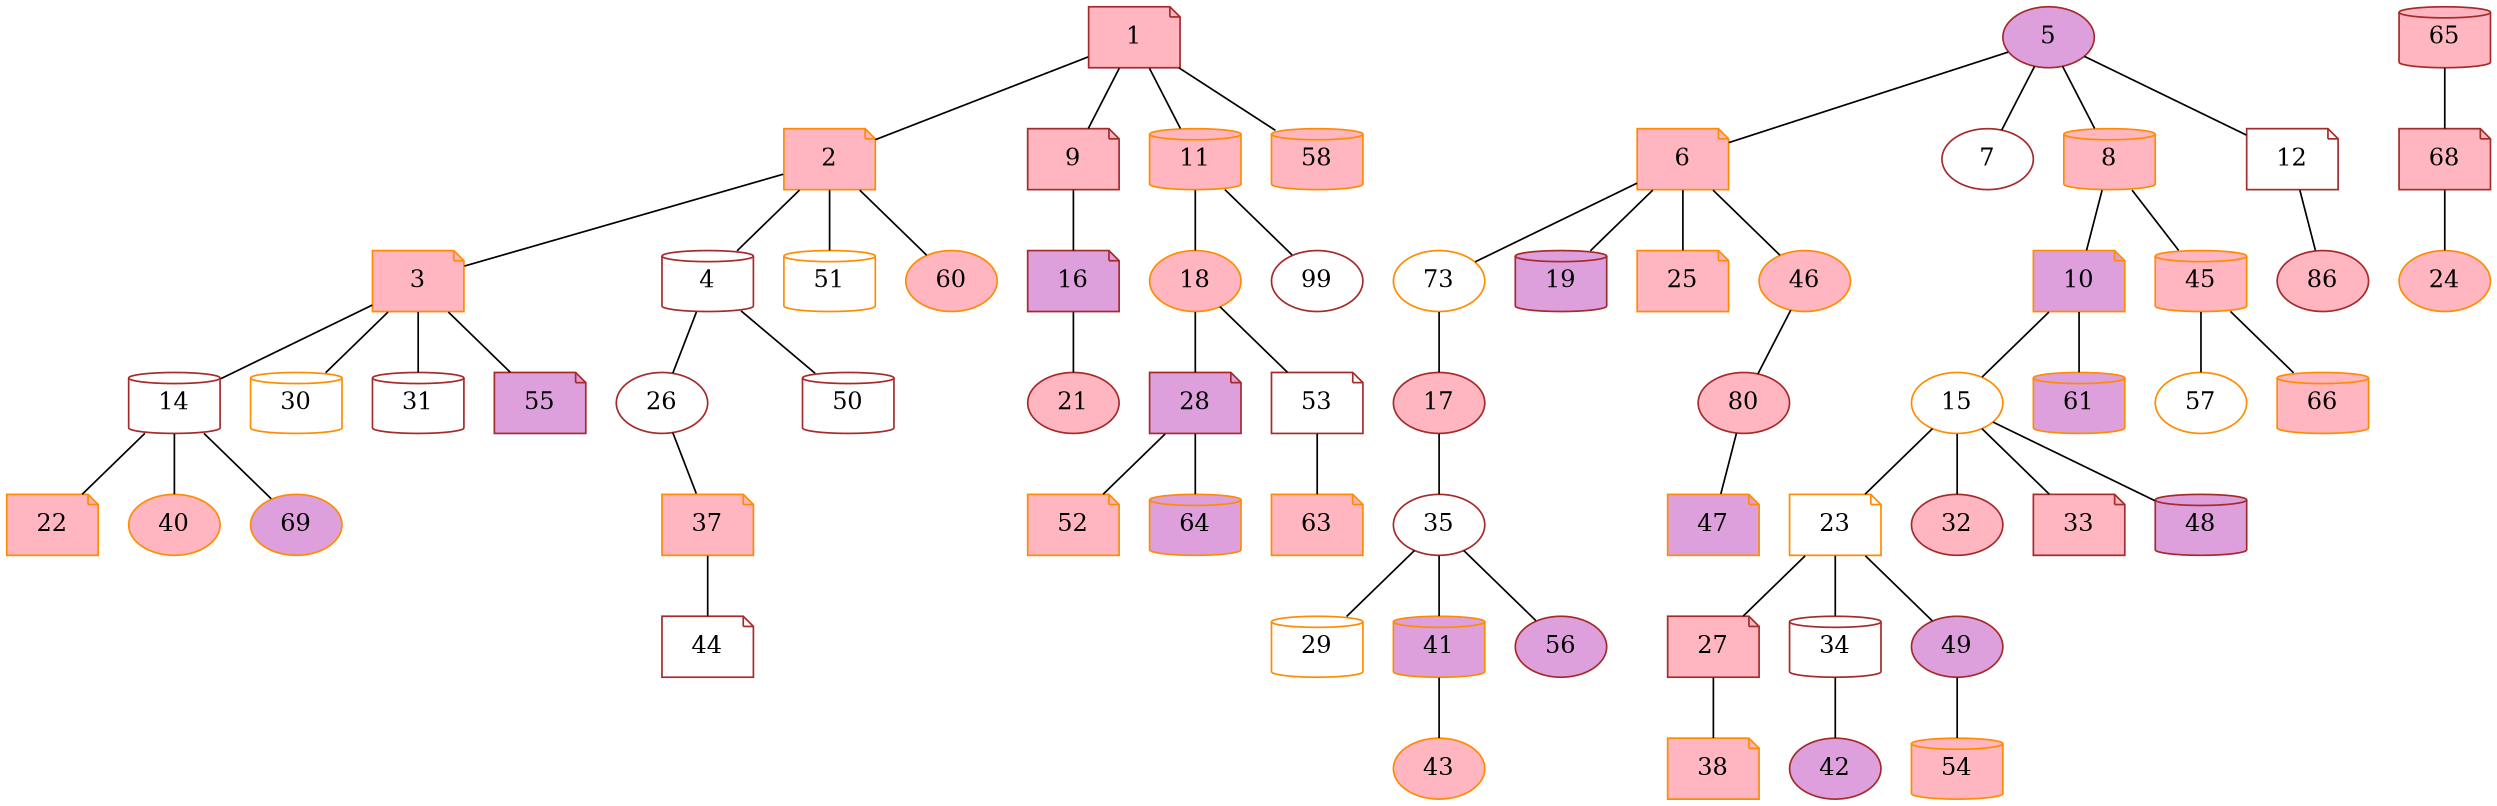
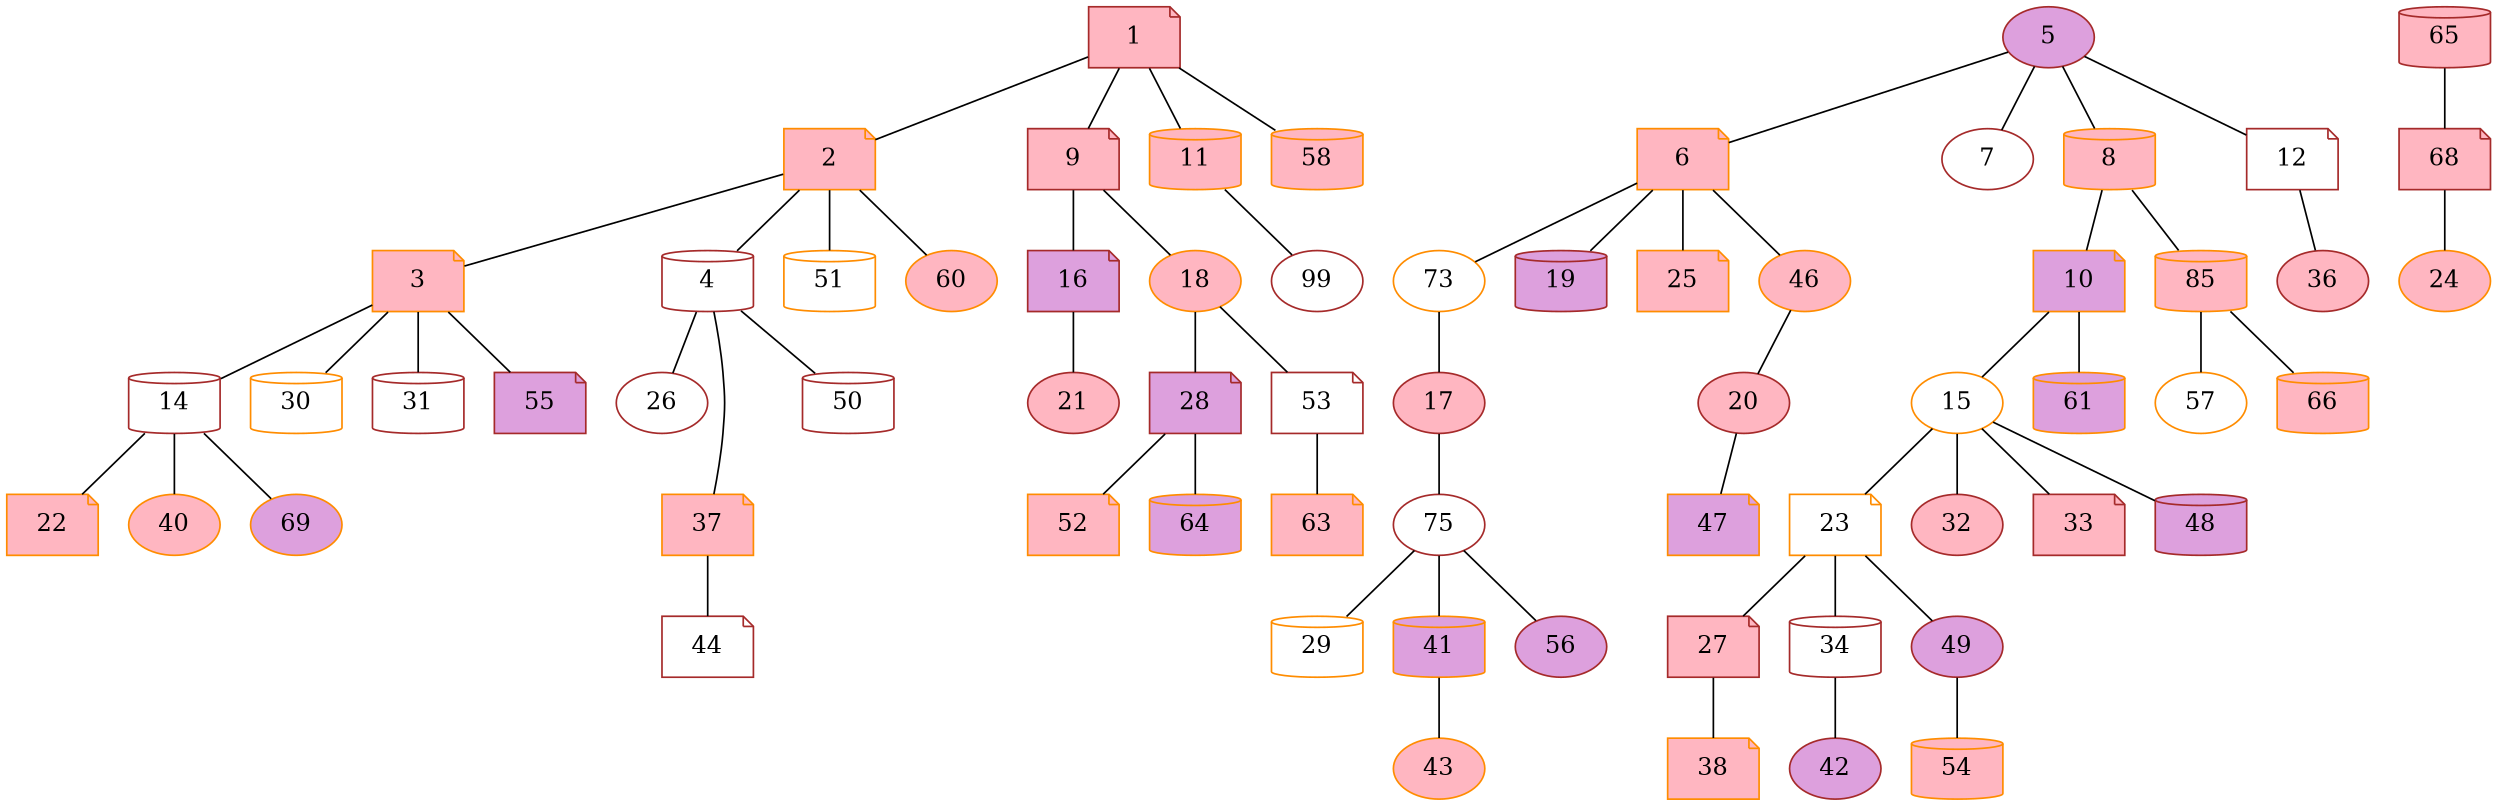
(1195, 220) -> (1137, 223)
(2201, 281) -> (2201, 281)
(2323, 281) -> (2323, 281)
(1744, 403) -> (1744, 403)
(685, 463) -> (725, 403)
(1439, 525) -> (1439, 525)
